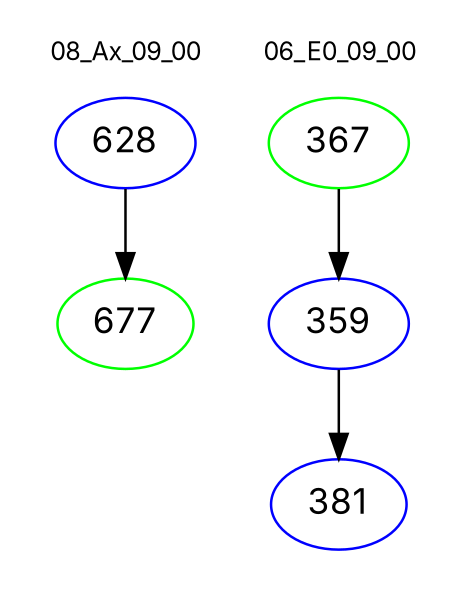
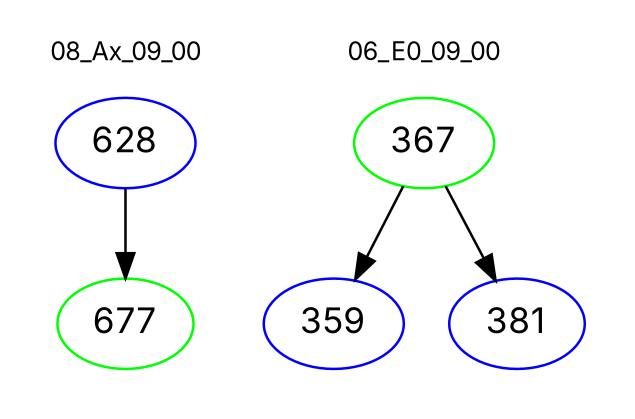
(339, 402) -> (465, 222)
